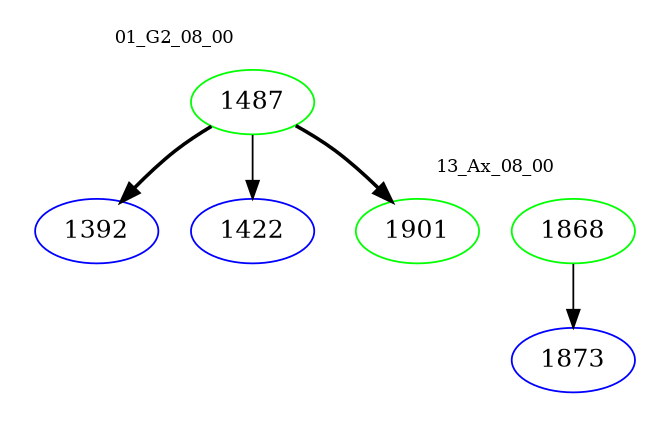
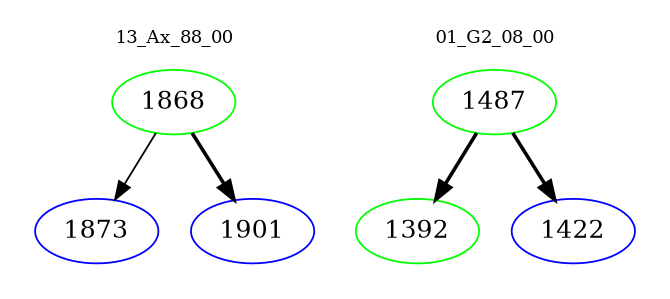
(253, 158) -> (529, 158)
(353, 165) -> (208, 158)
(495, 168) -> (175, 39)
(97, 231) -> (417, 231)
(417, 231) -> (253, 231)
